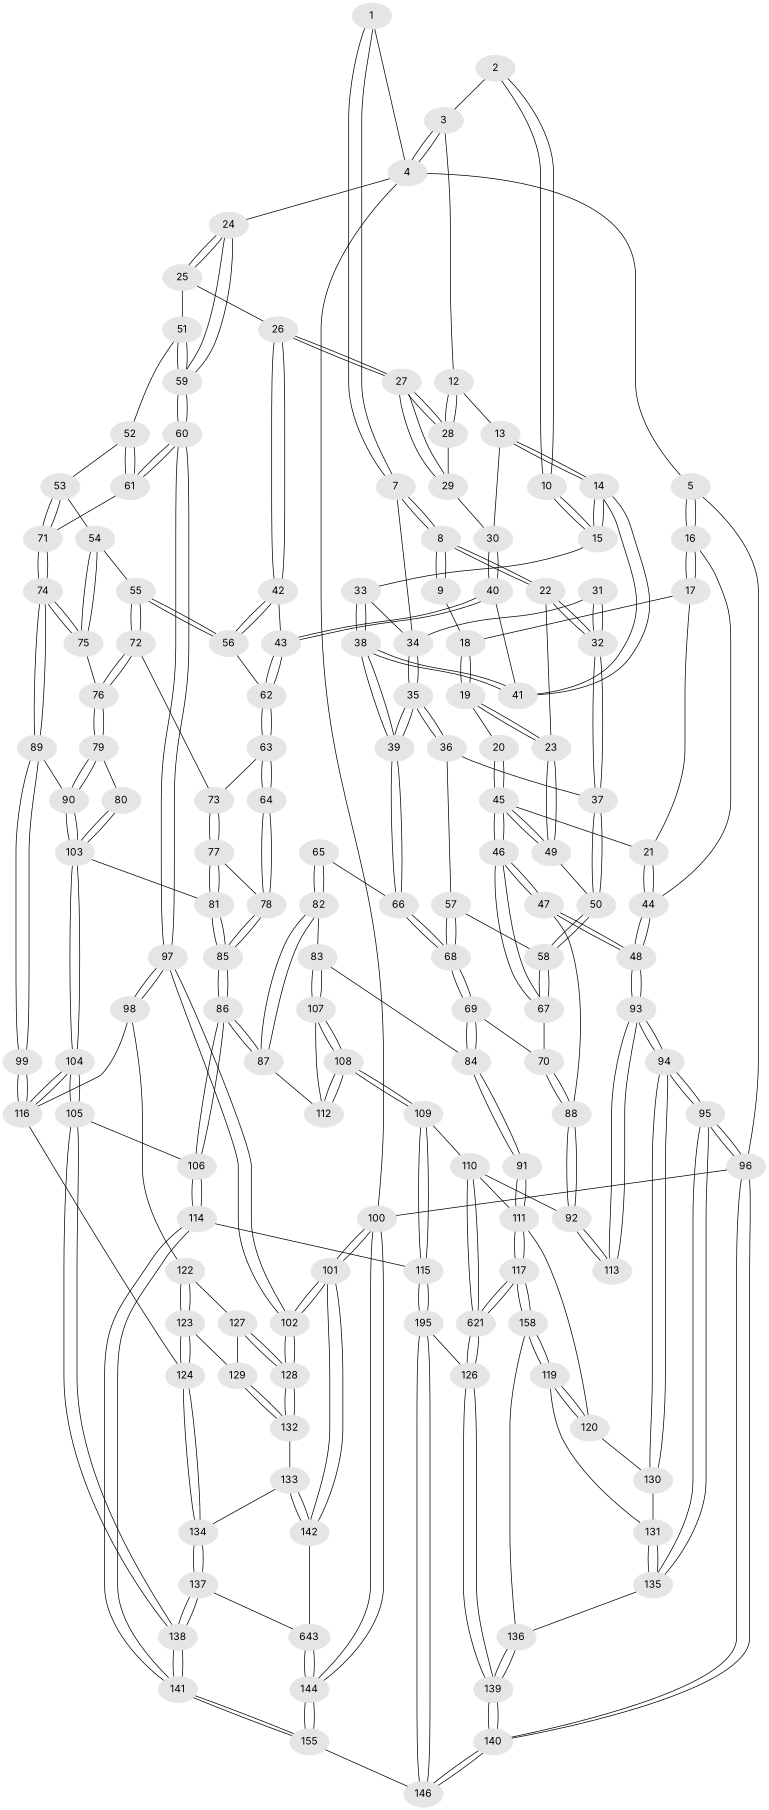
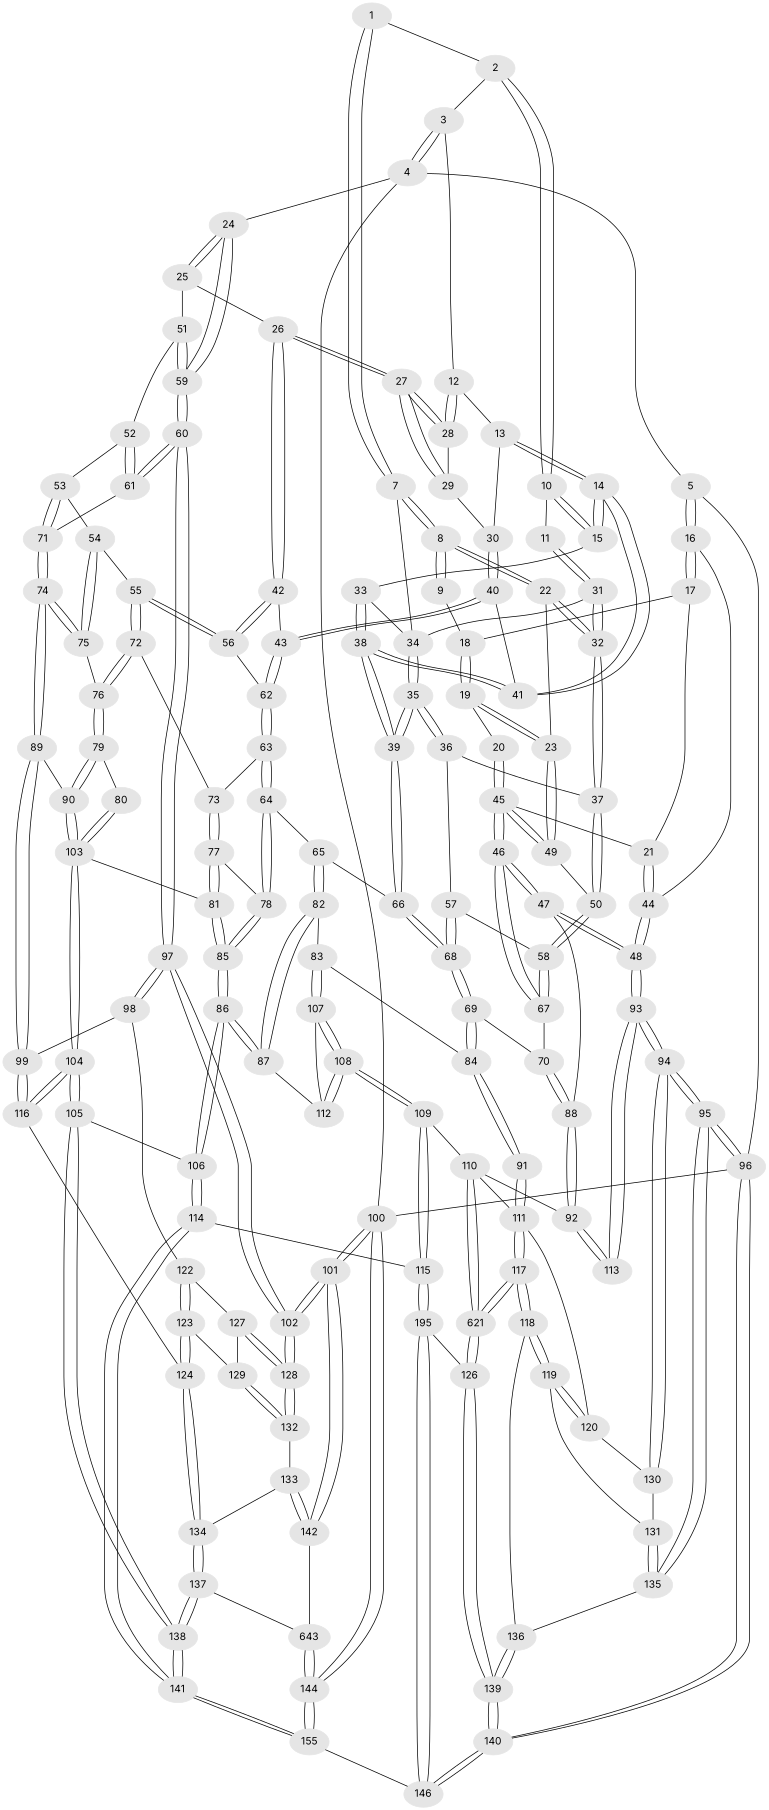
(390, 95) -> (434, 42)
none -> (546, 539)
none -> (293, 827)
(96, 1078) -> (84, 1032)
(528, 1323) -> (528, 1323)
